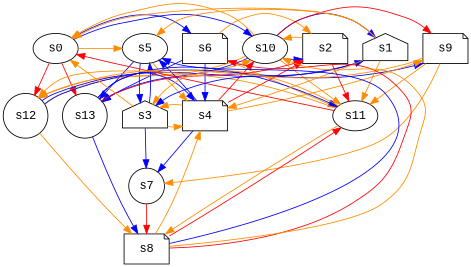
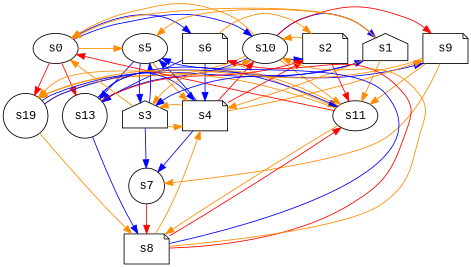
(26, 116) -> (26, 116)
